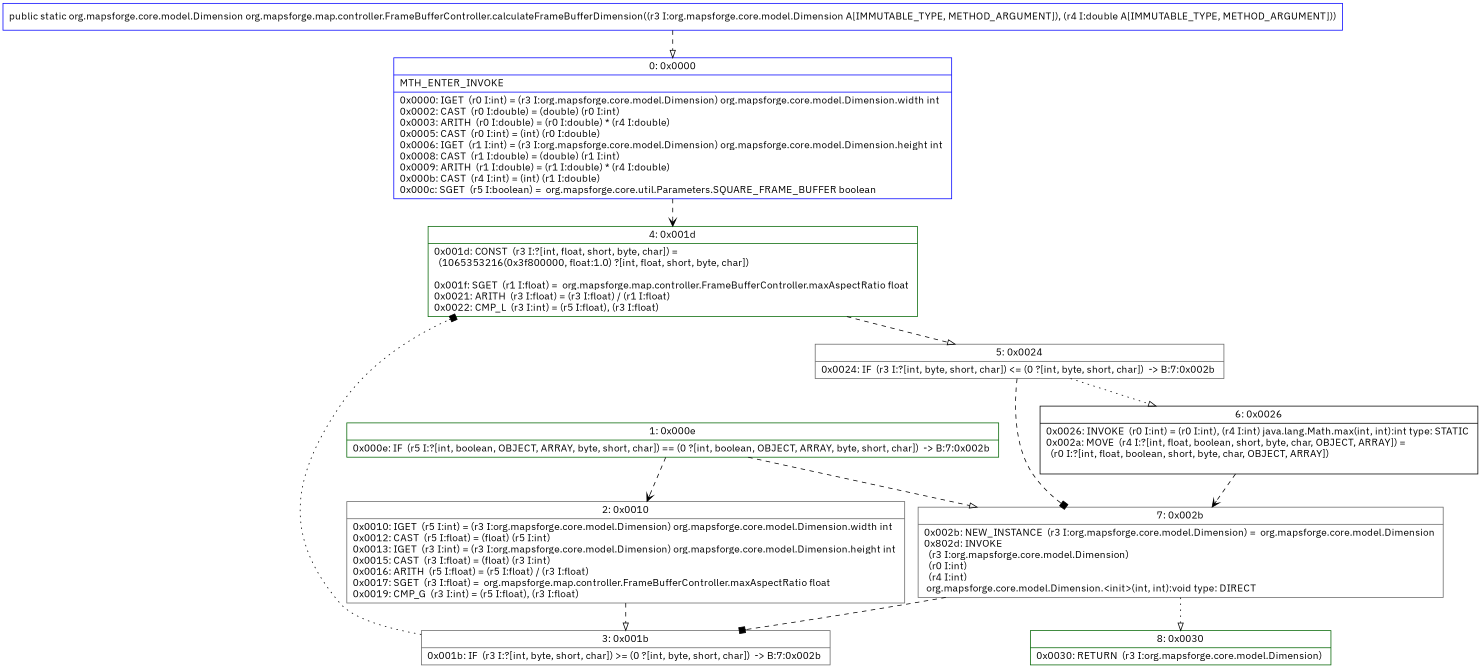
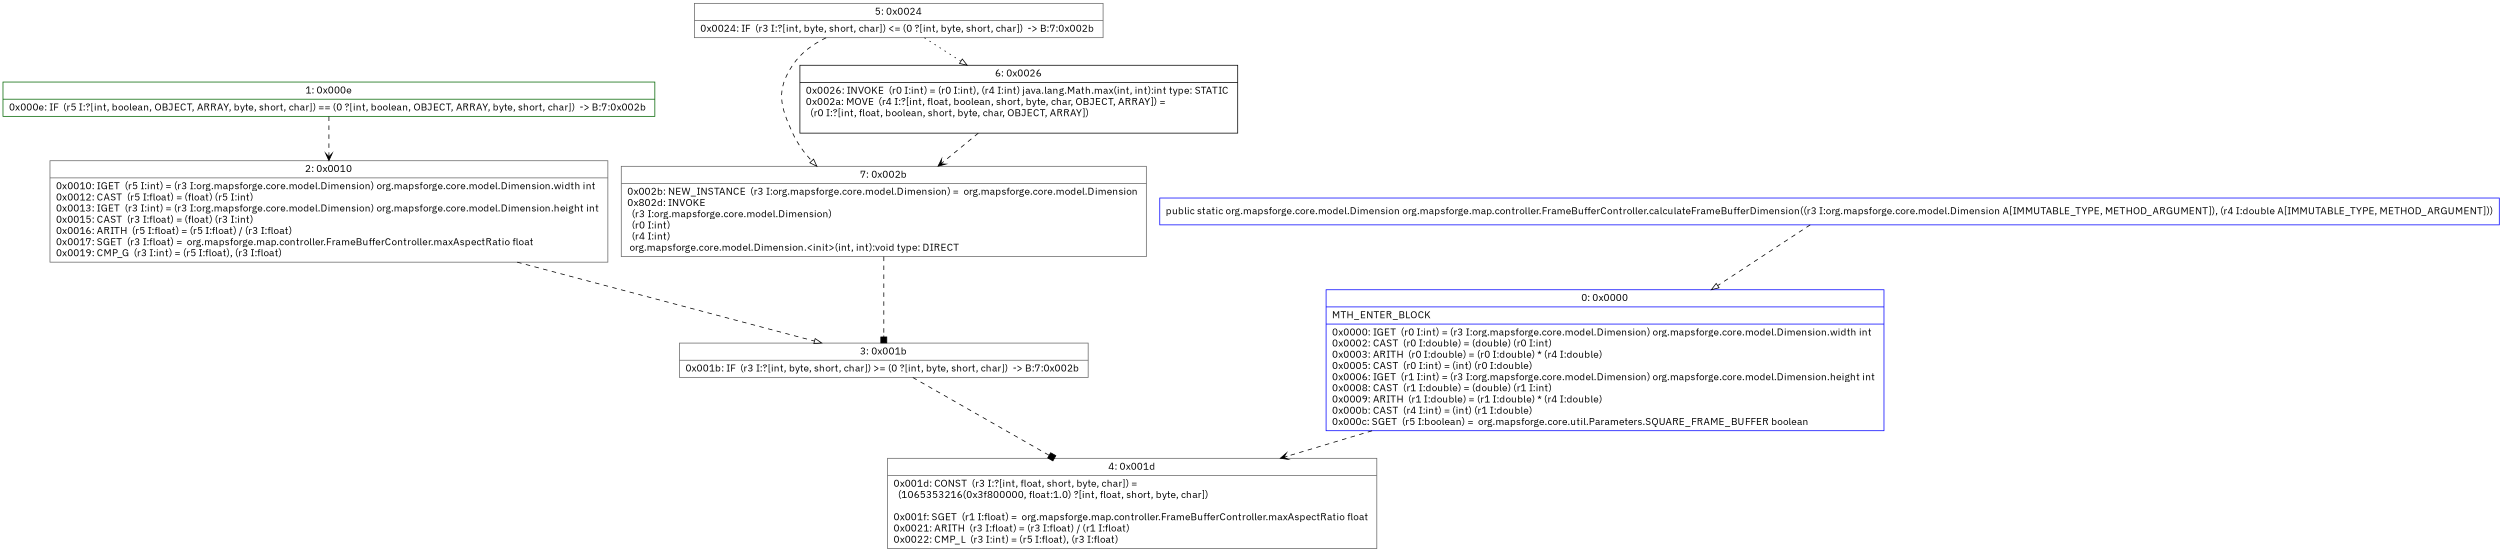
(452, 83) -> (1382, 315)
(673, 271) -> (1132, 503)
(897, 329) -> none
(1021, 447) -> (782, 94)
(304, 479) -> (980, 416)
(859, 481) -> none
(1181, 648) -> none
